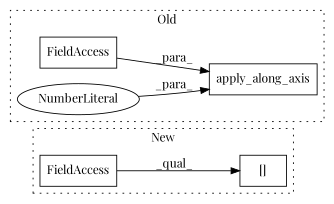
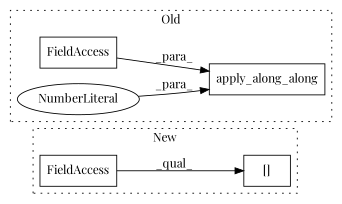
(263, 79) -> (267, 79)
